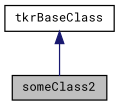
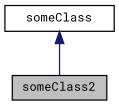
(60, 18) -> (60, 18)
